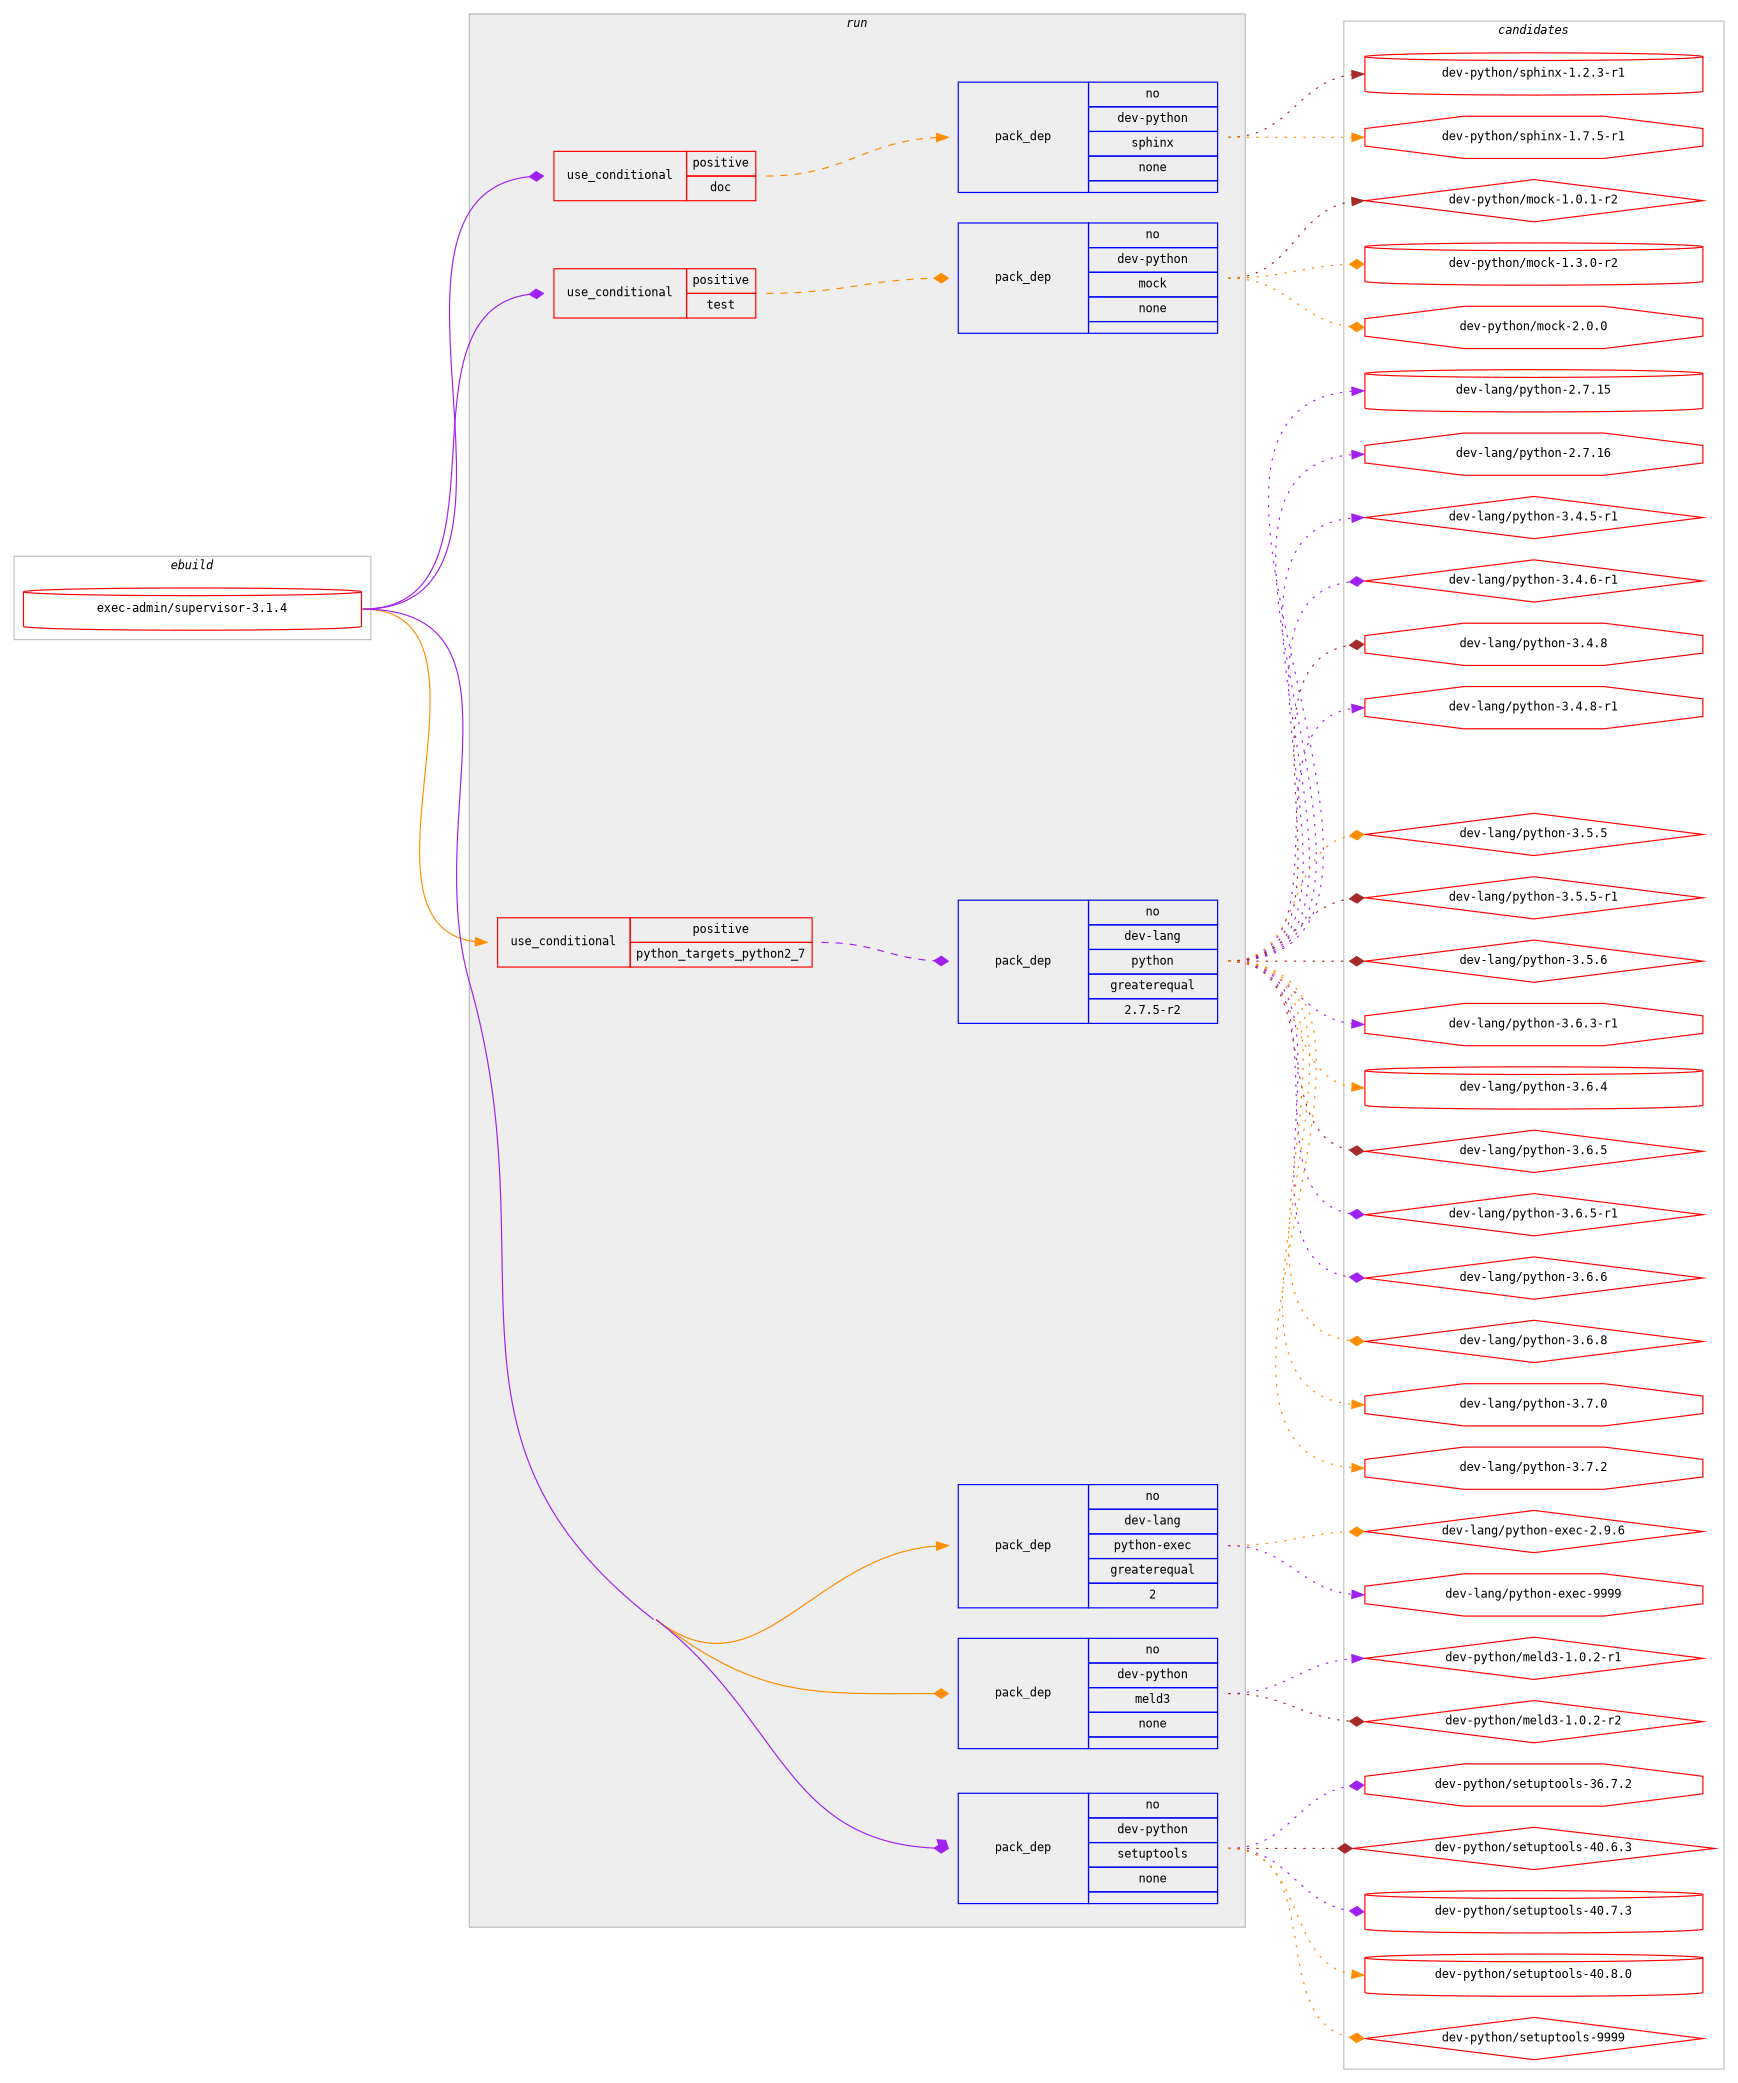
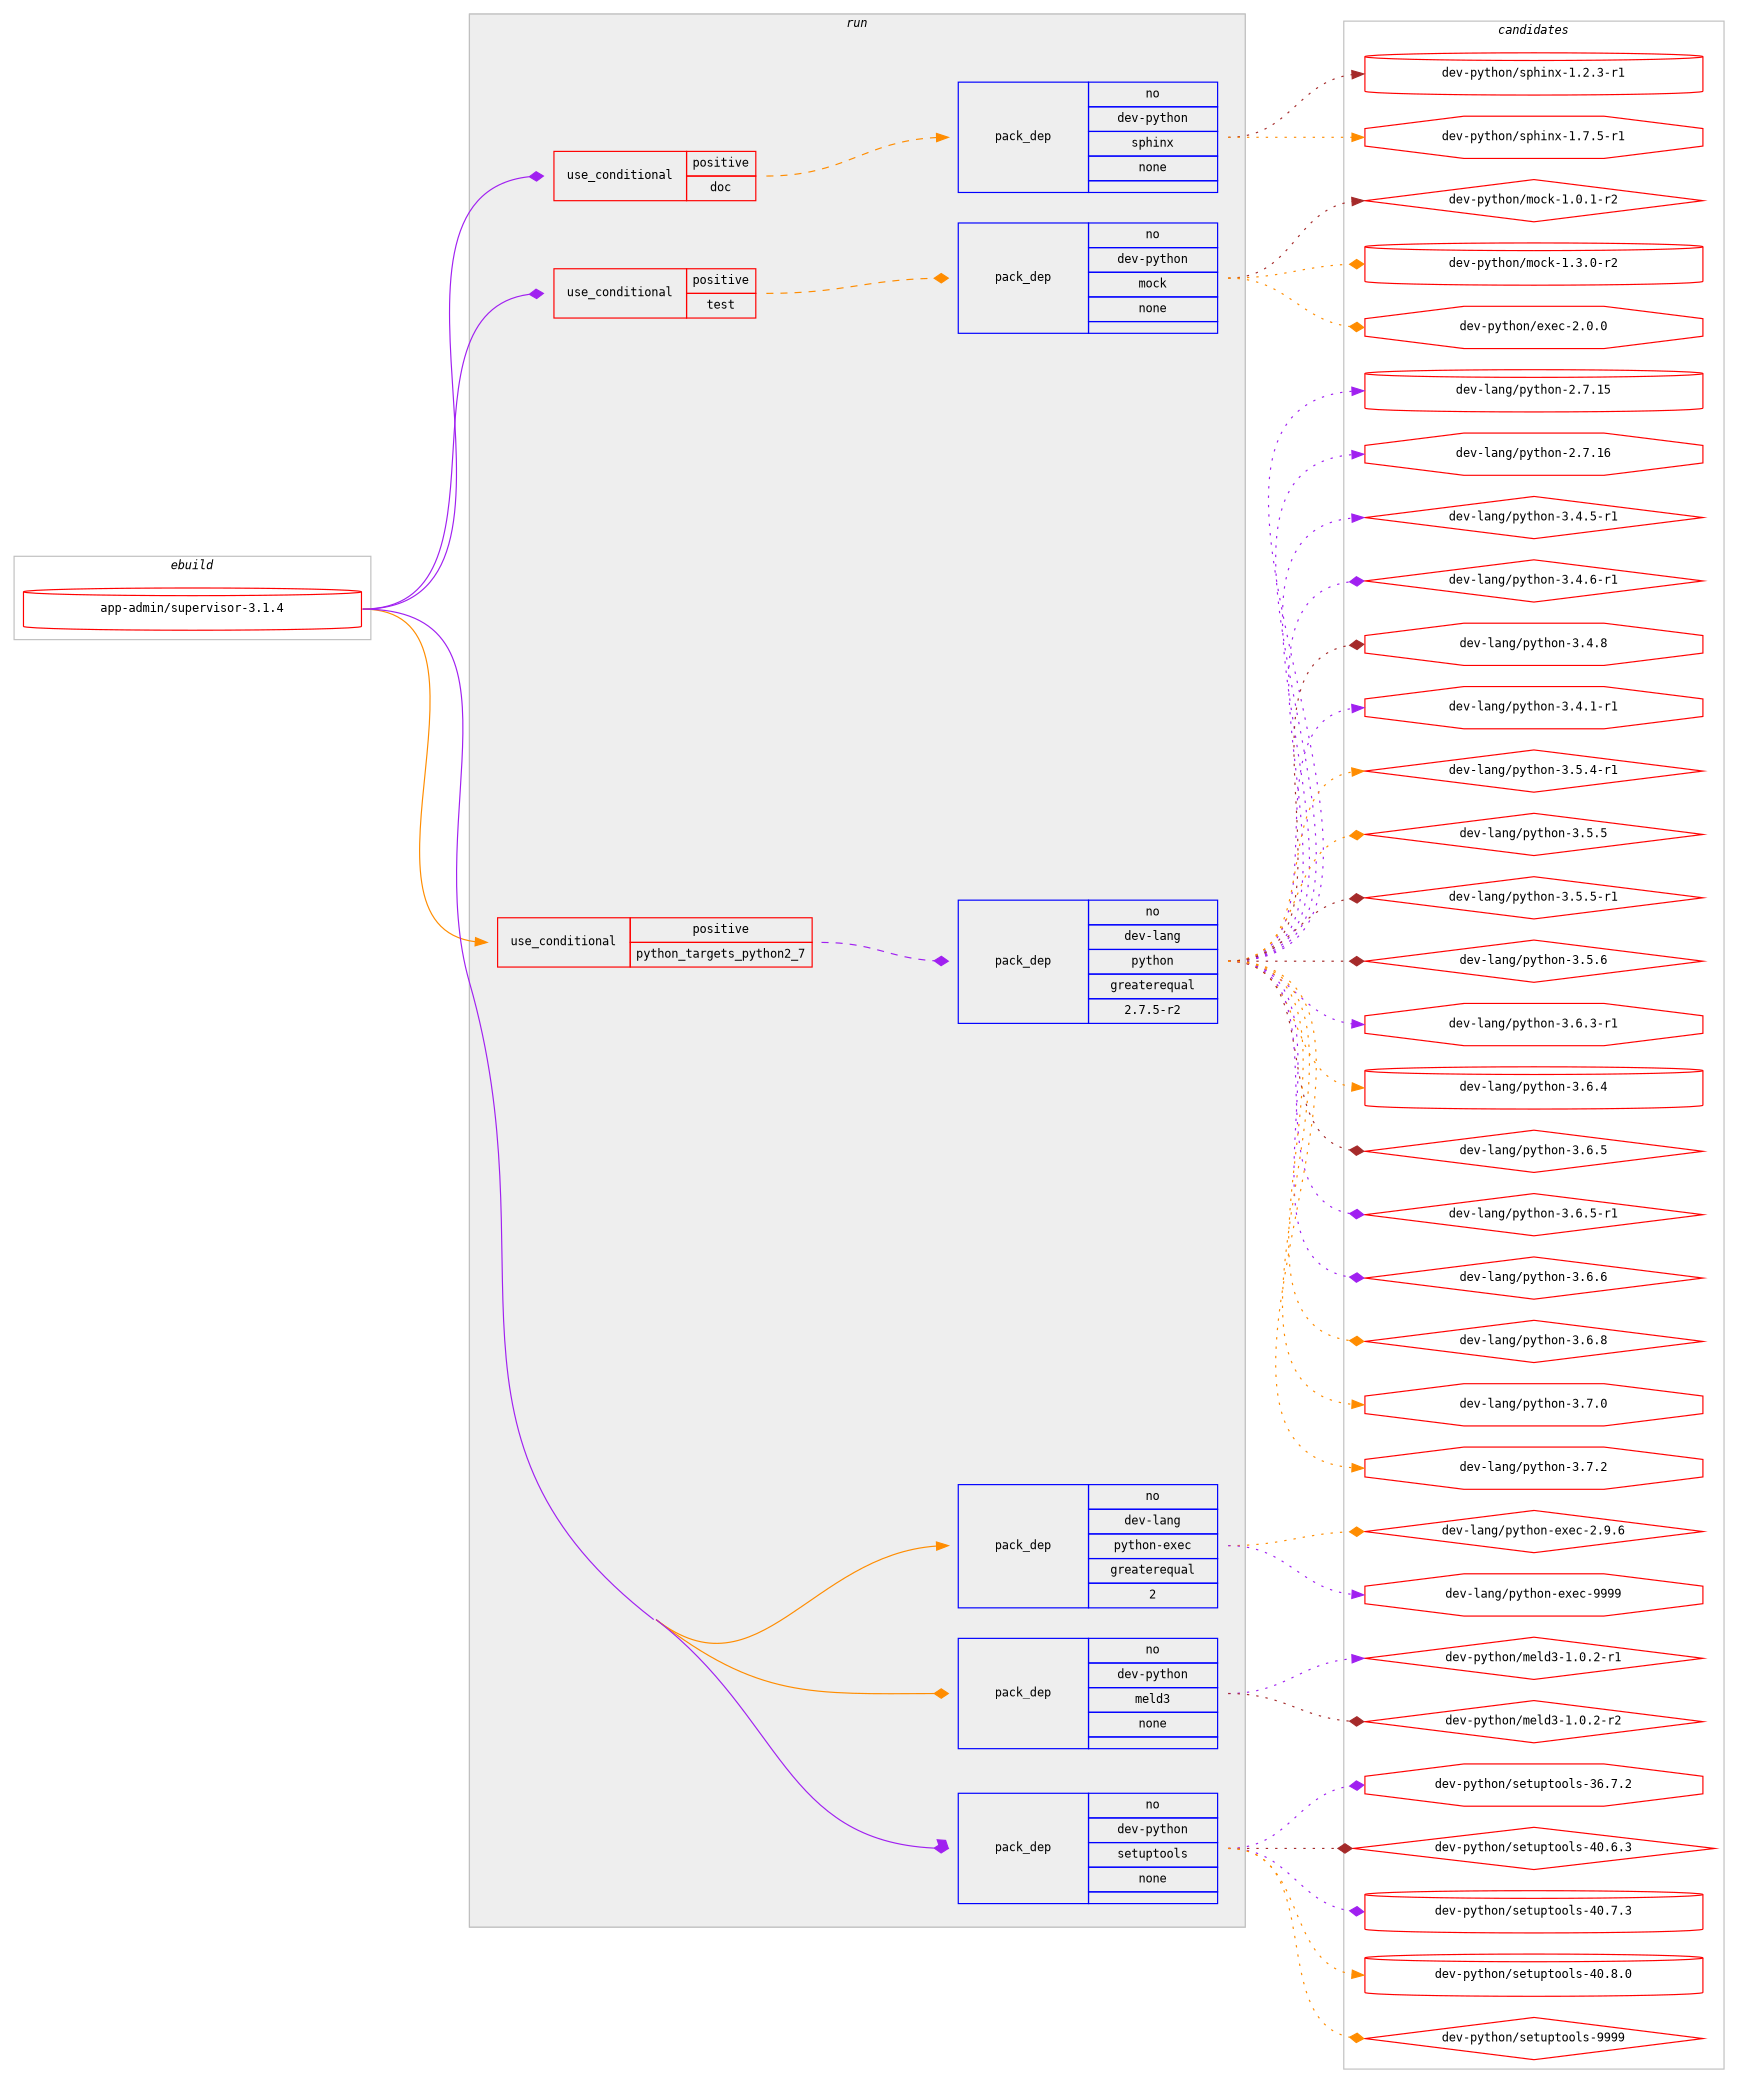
(1534, 327) -> (1534, 327)
(192, 609) -> (192, 609)
(1534, 708) -> (1534, 708)
none -> (1534, 771)
